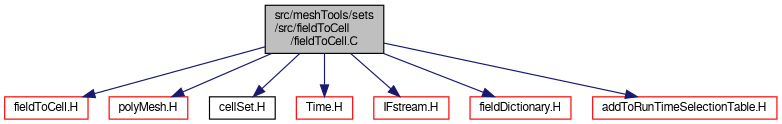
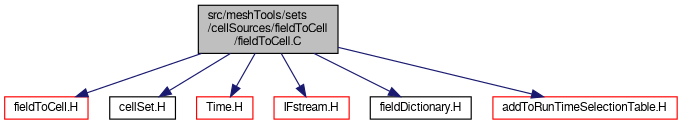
(325, 29) -> (268, 29)
(148, 108) -> none
(520, 108) -> (421, 108)
